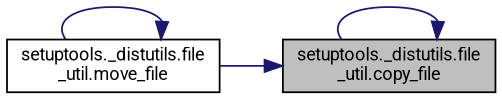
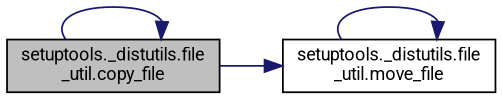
(242, 66) -> (242, 66)
